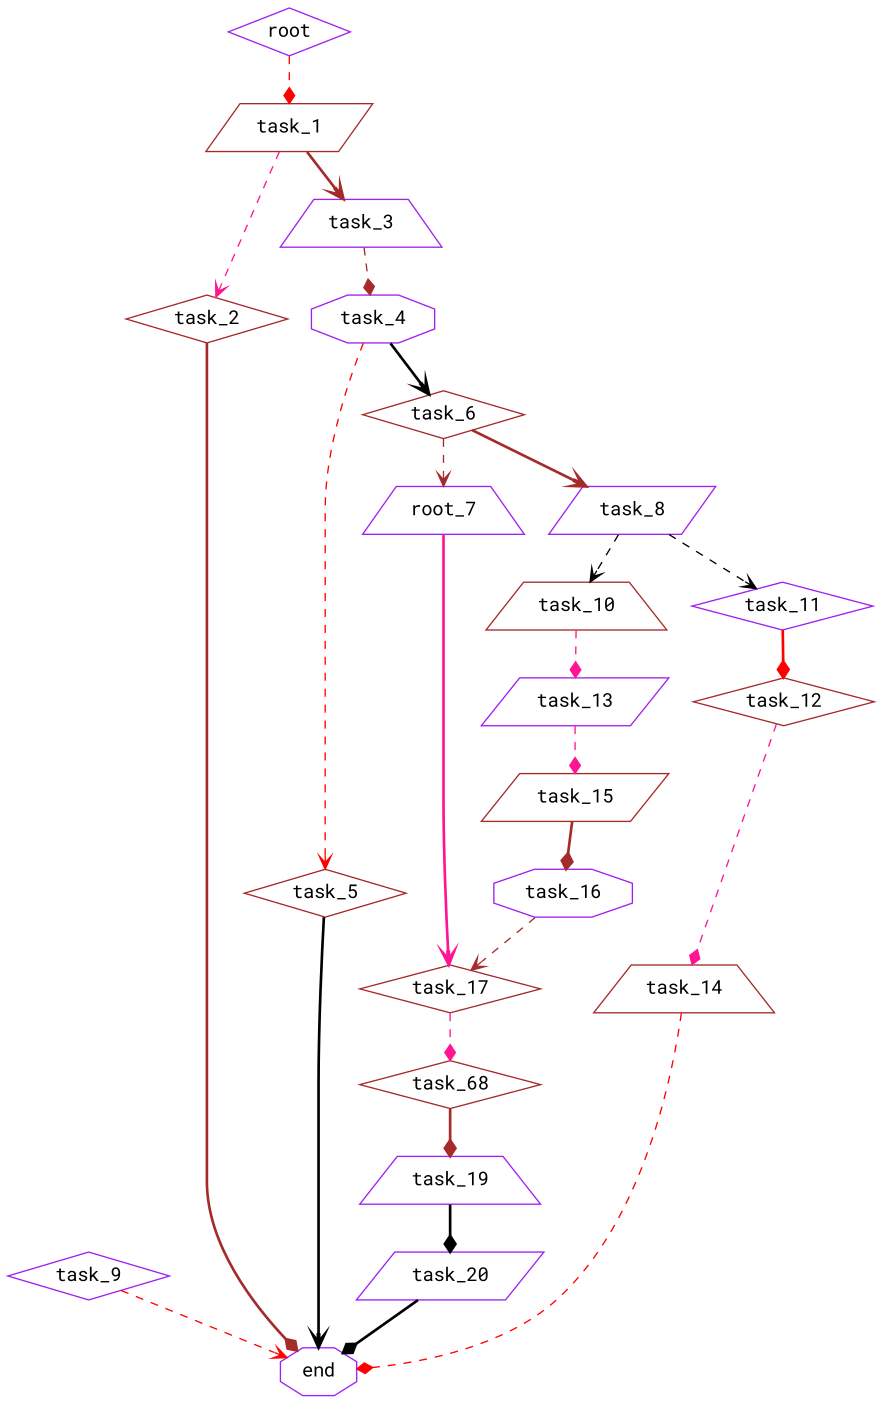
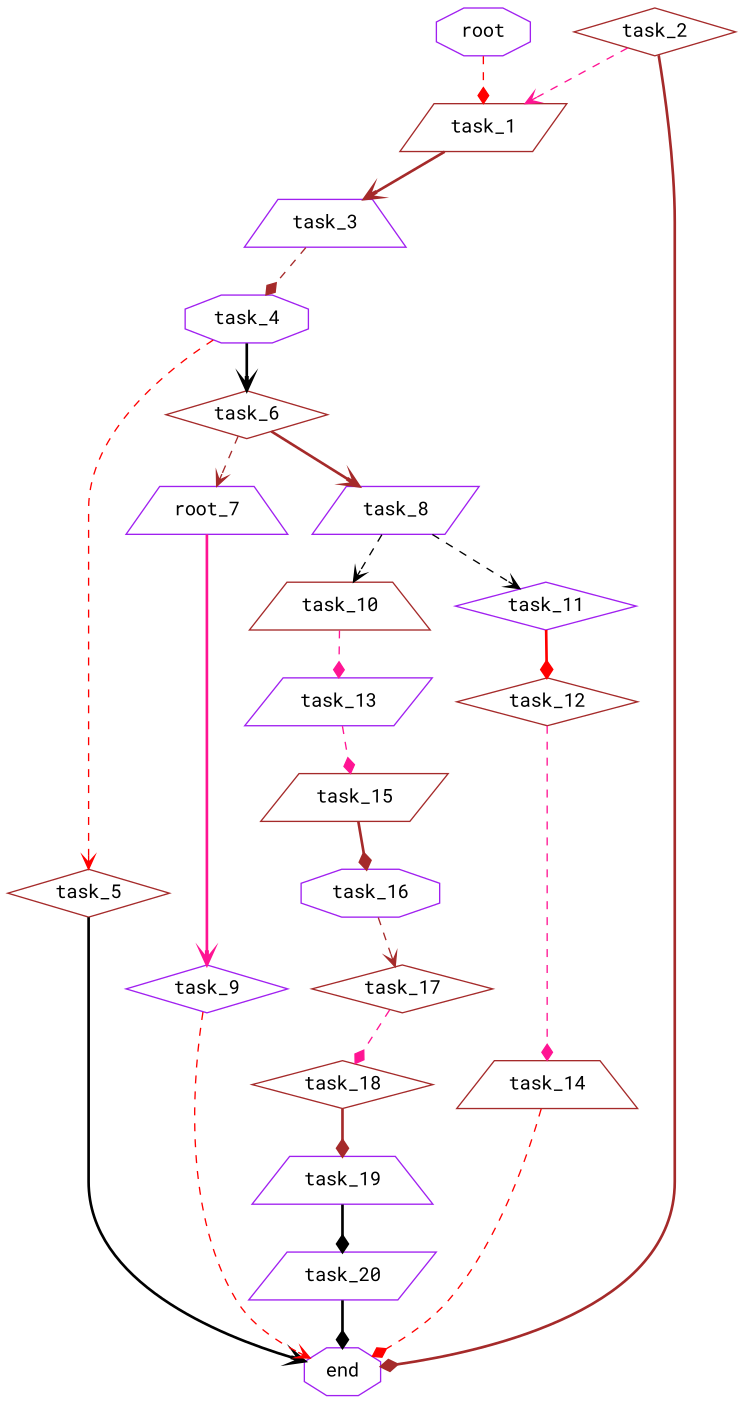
(289, 32) -> (483, 32)
(250, 218) -> (582, 73)
(443, 743) -> (207, 743)
(450, 1085) -> (342, 1085)
